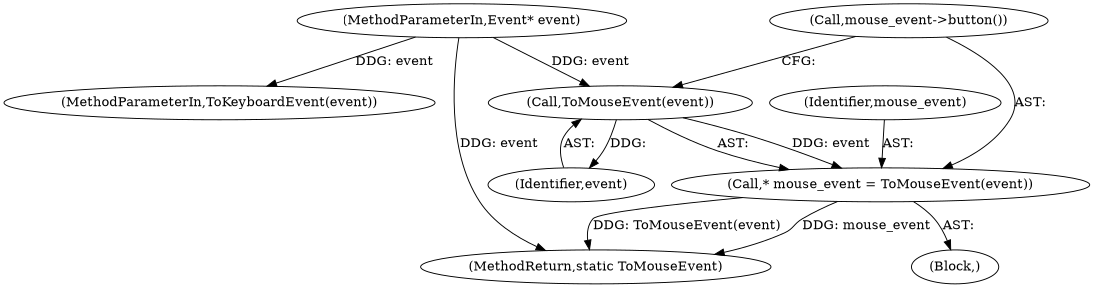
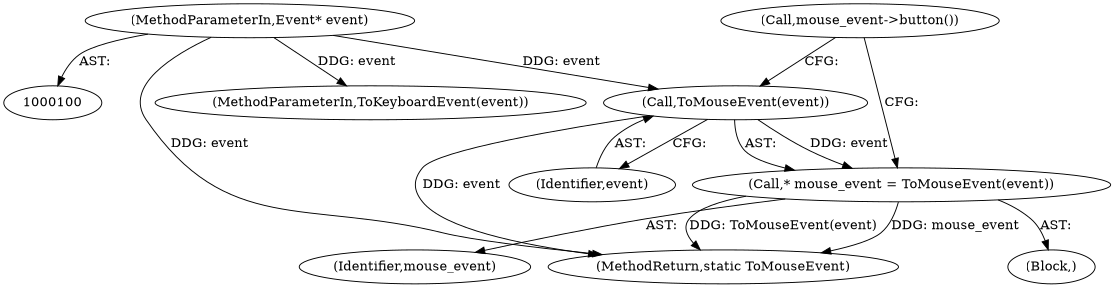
none -> (53, 103)
(1032, 103) -> (904, 103)
(883, 139) -> (634, 221)
(630, 144) -> (692, 144)
none -> (431, 162)
